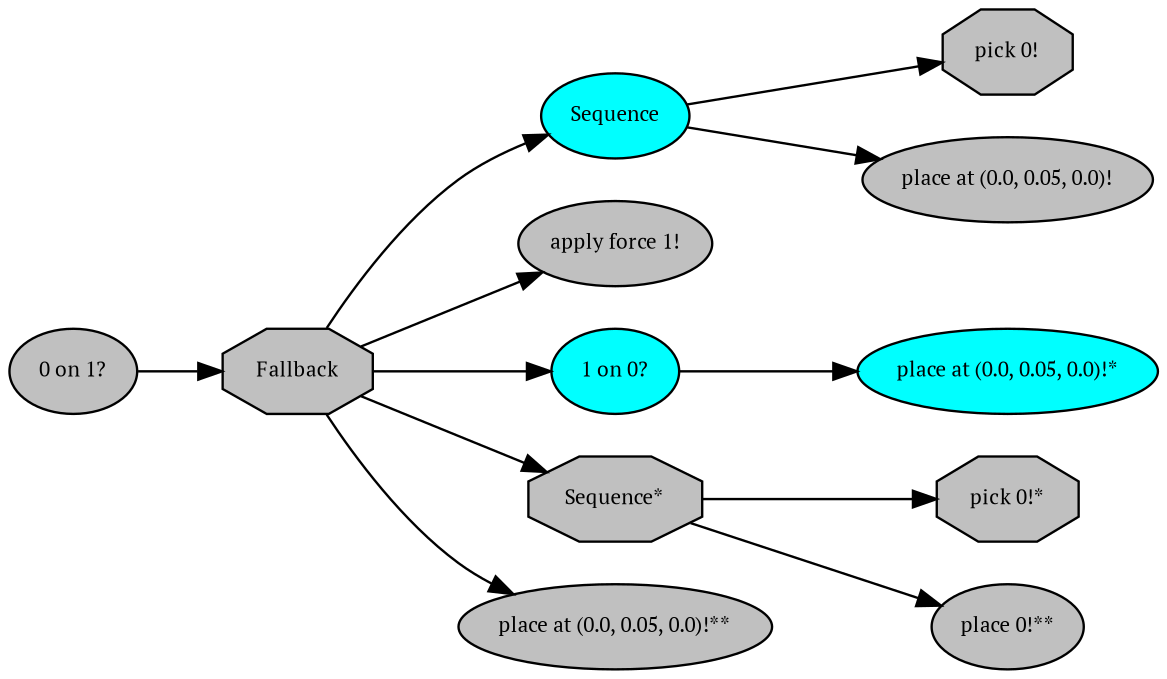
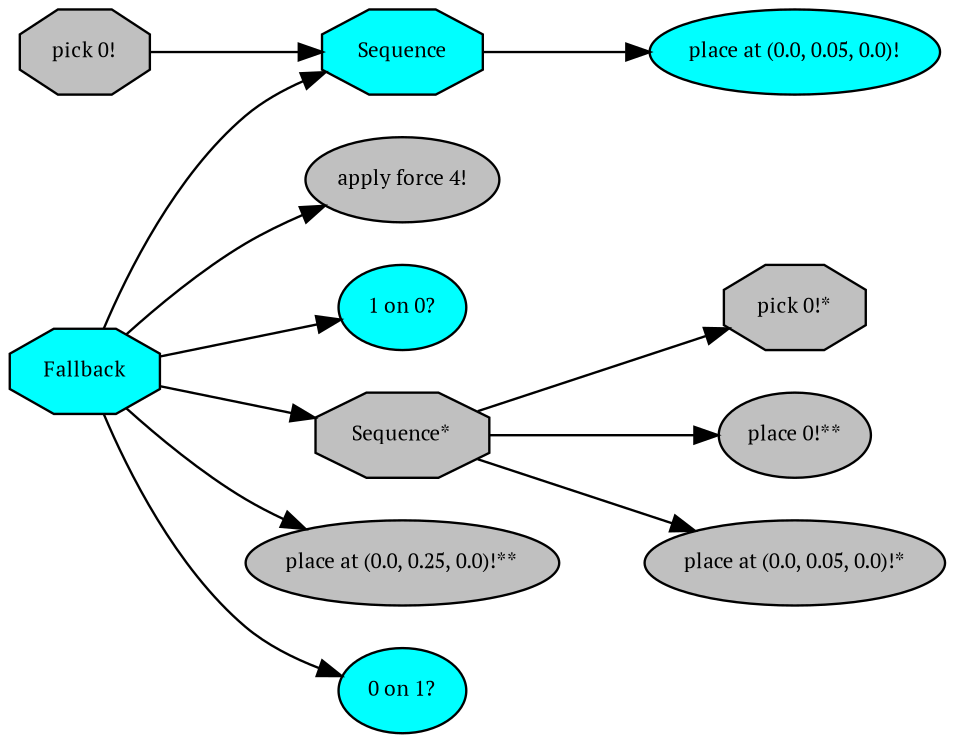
(803, 85) -> (225, 52)
(615, 116) -> (402, 52)
(1008, 180) -> (795, 52)
(615, 244) -> (402, 180)
(73, 371) -> (402, 691)
(168, 371) -> (187, 563)
(298, 371) -> (85, 371)
(756, 371) -> (575, 491)
(1008, 371) -> (795, 563)
(615, 627) -> (402, 563)
